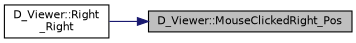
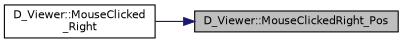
(57, 21) -> (80, 21)
